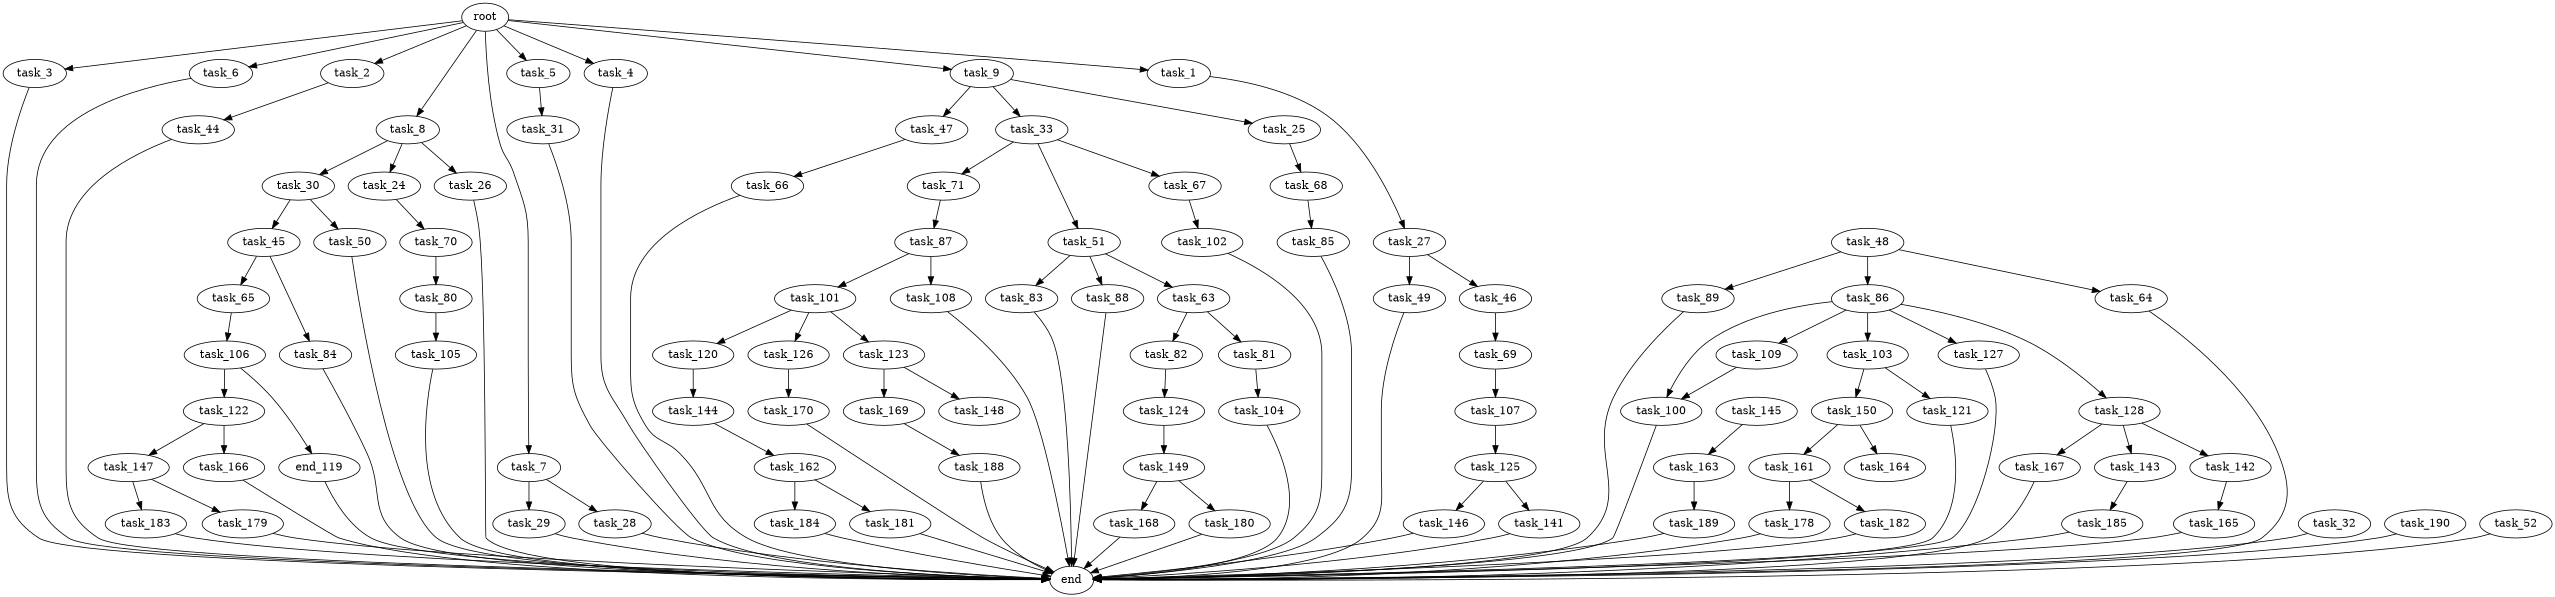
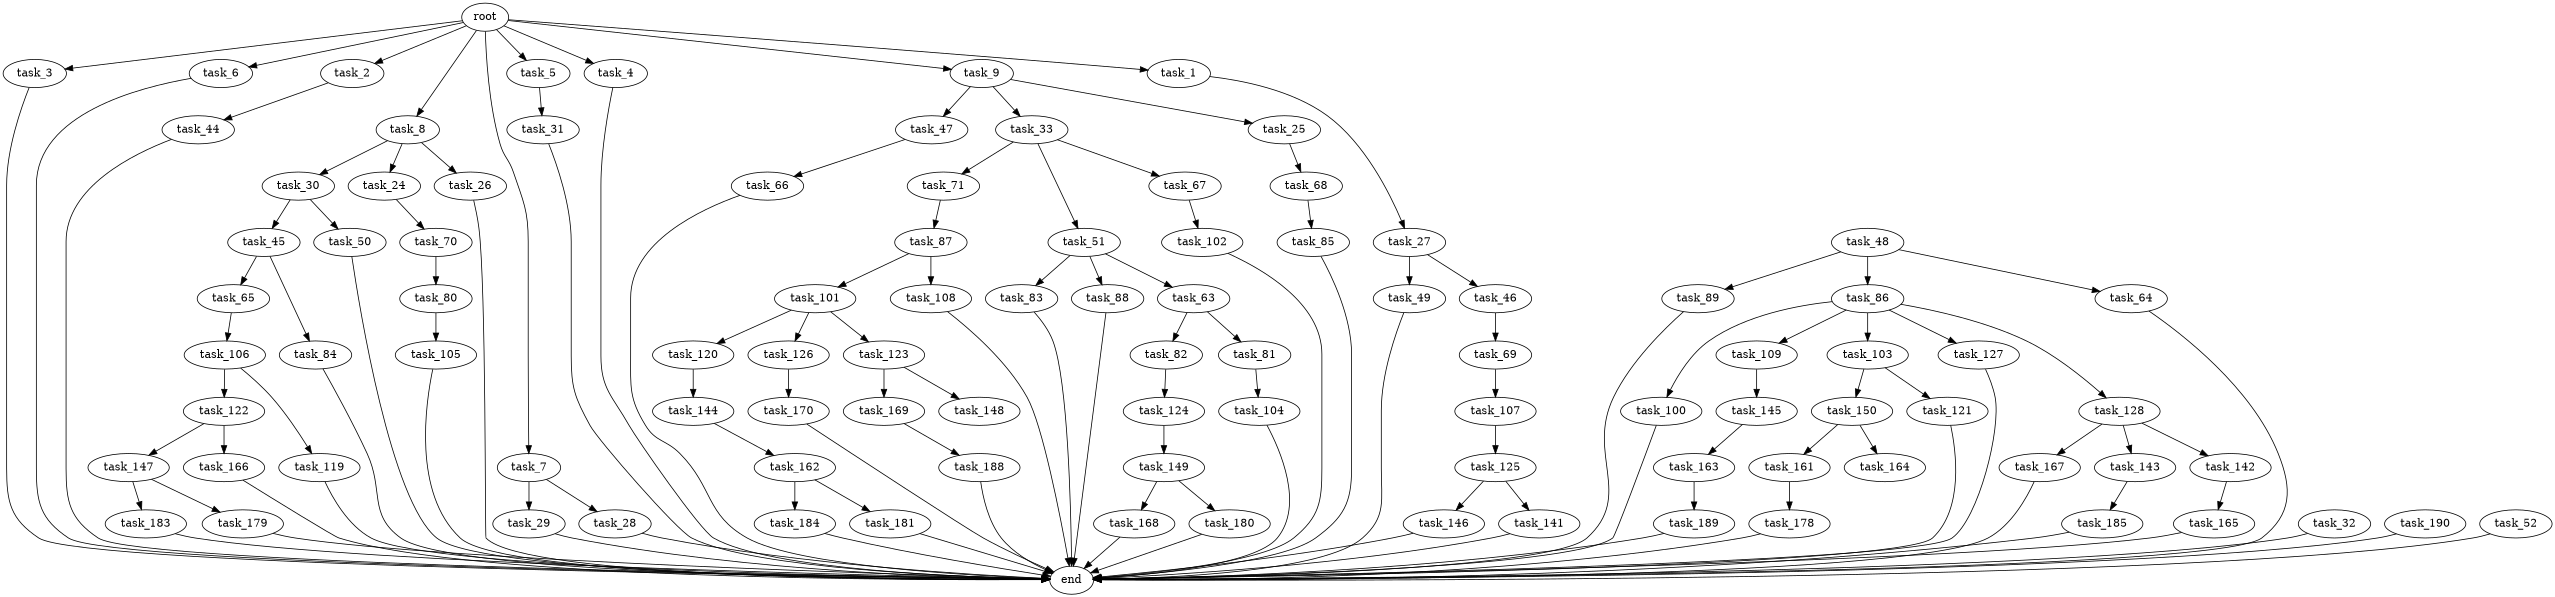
(1712, 381) -> (1757, 379)
(319, 468) -> (319, 468)
(1885, 524) -> none
